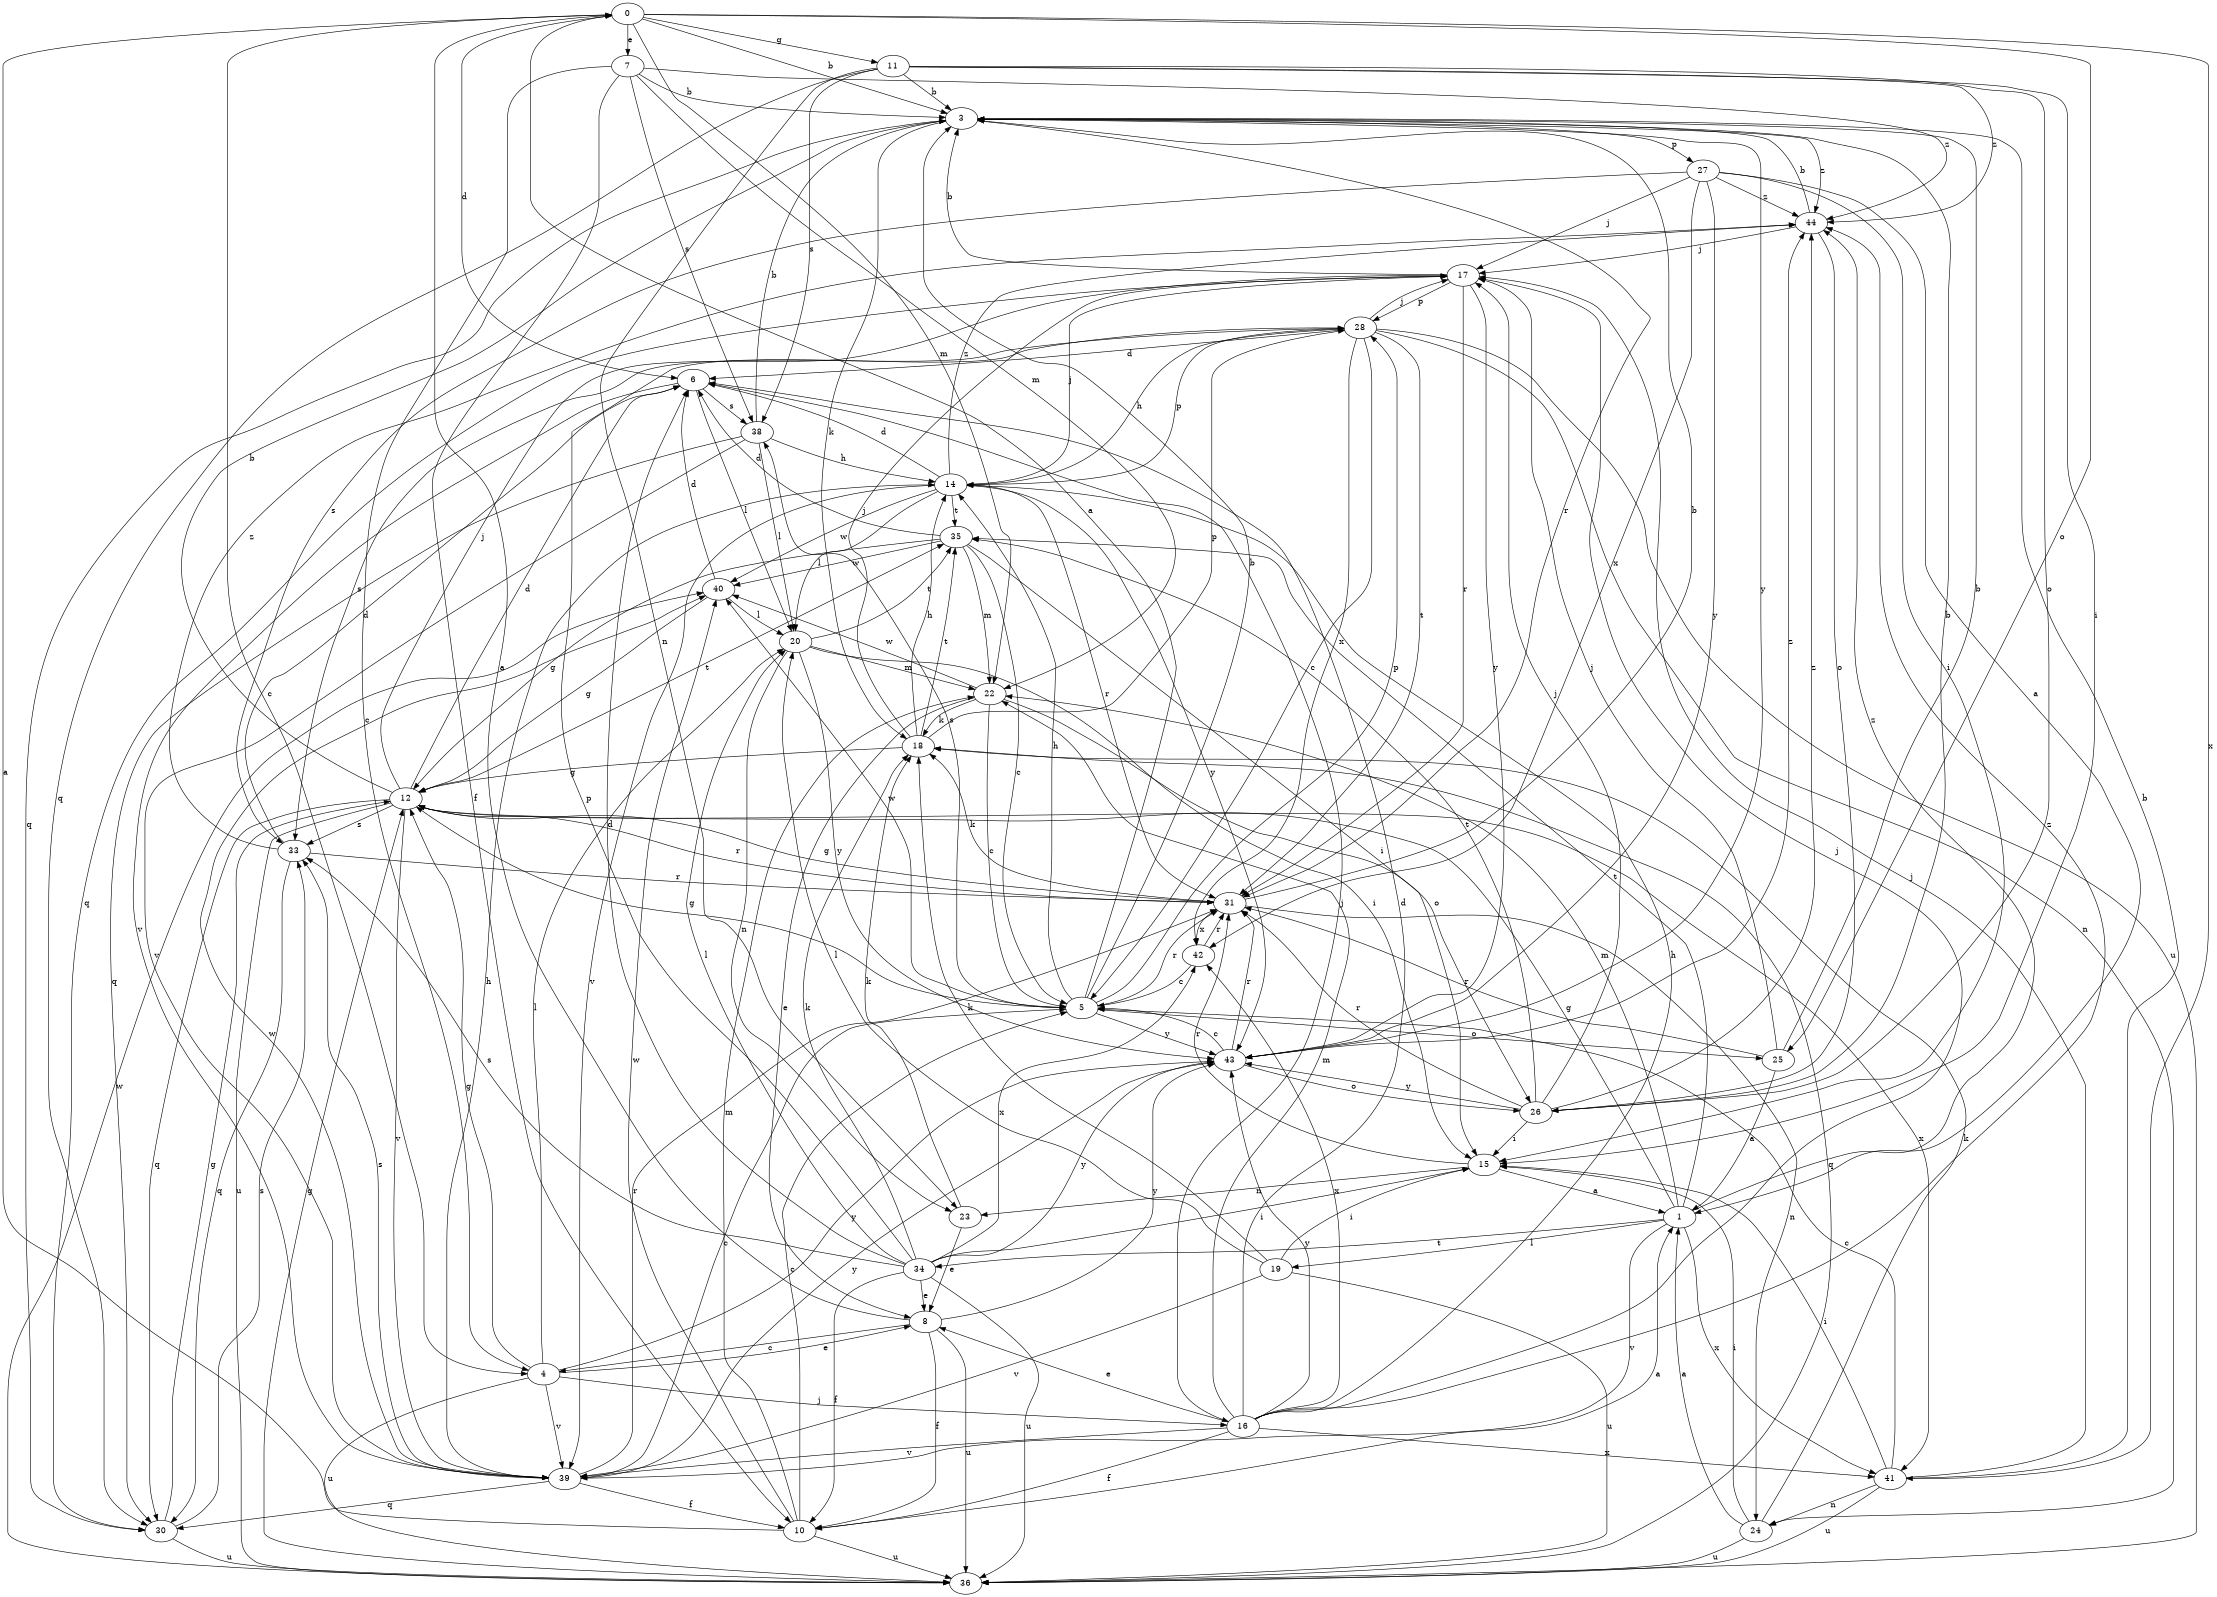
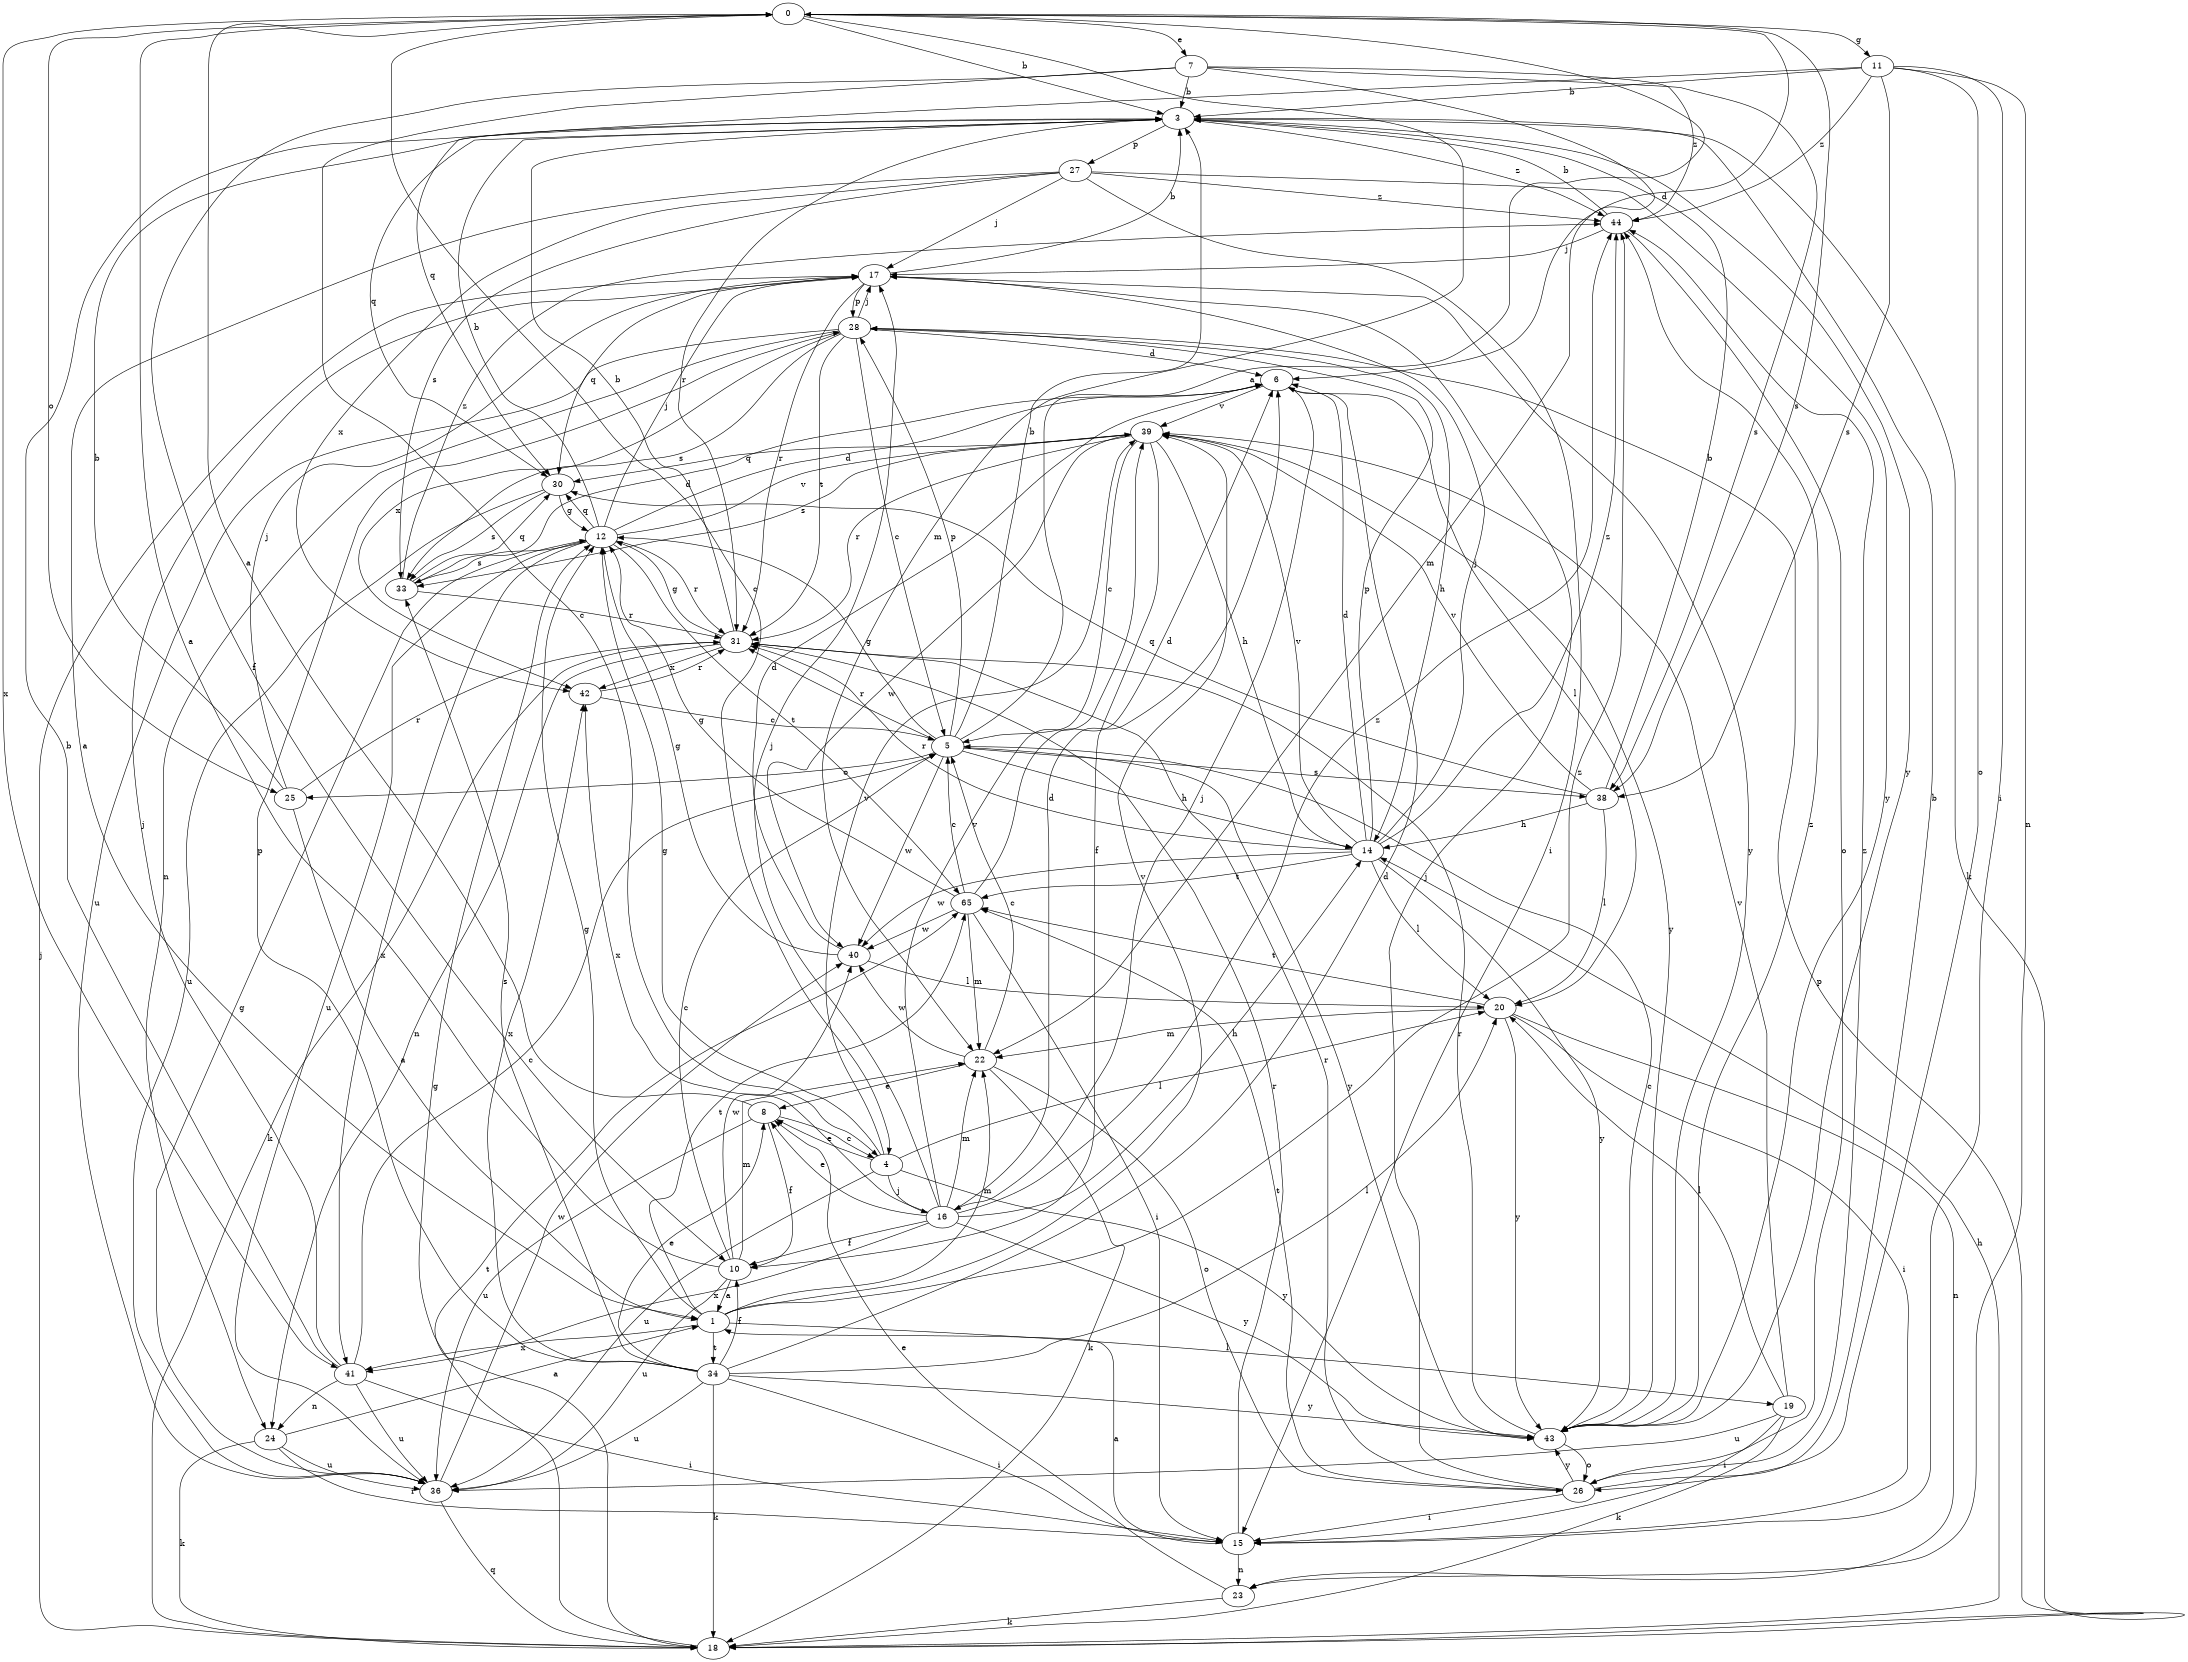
(722, 405) -> (1787, 42)
(956, 537) -> (967, 903)
(1133, 1239) -> none
